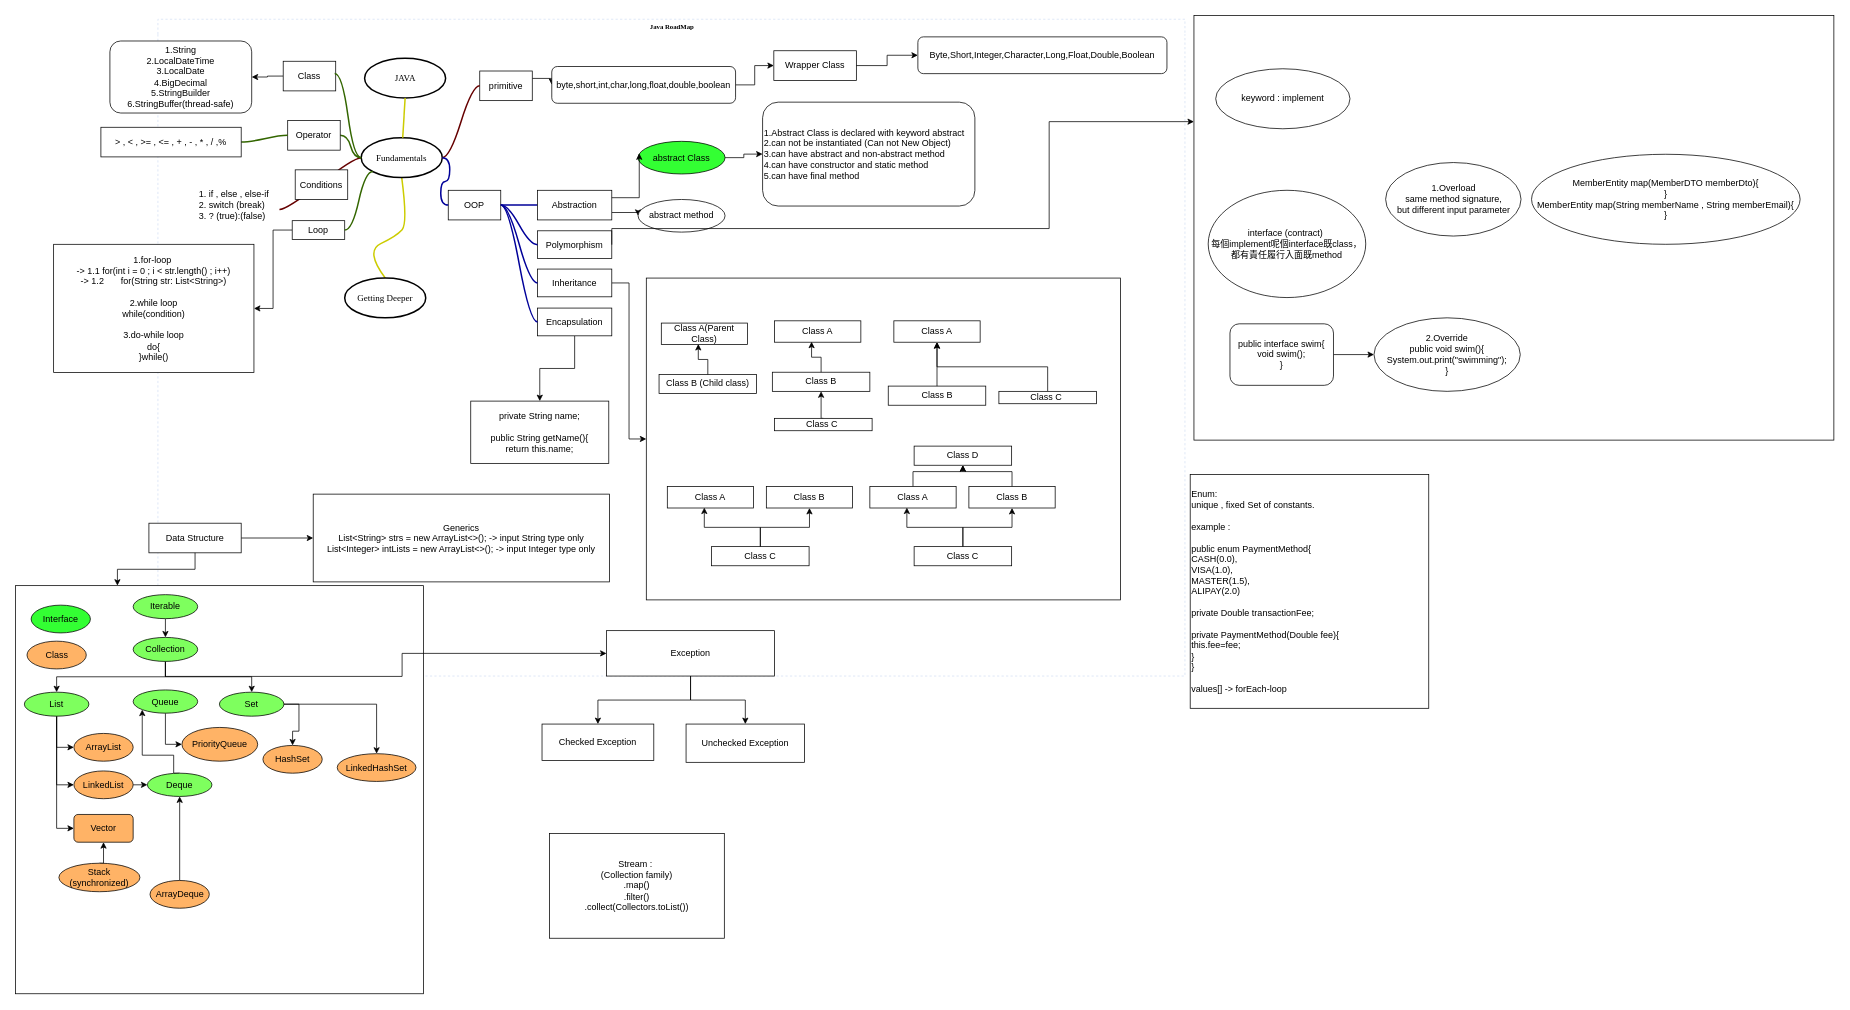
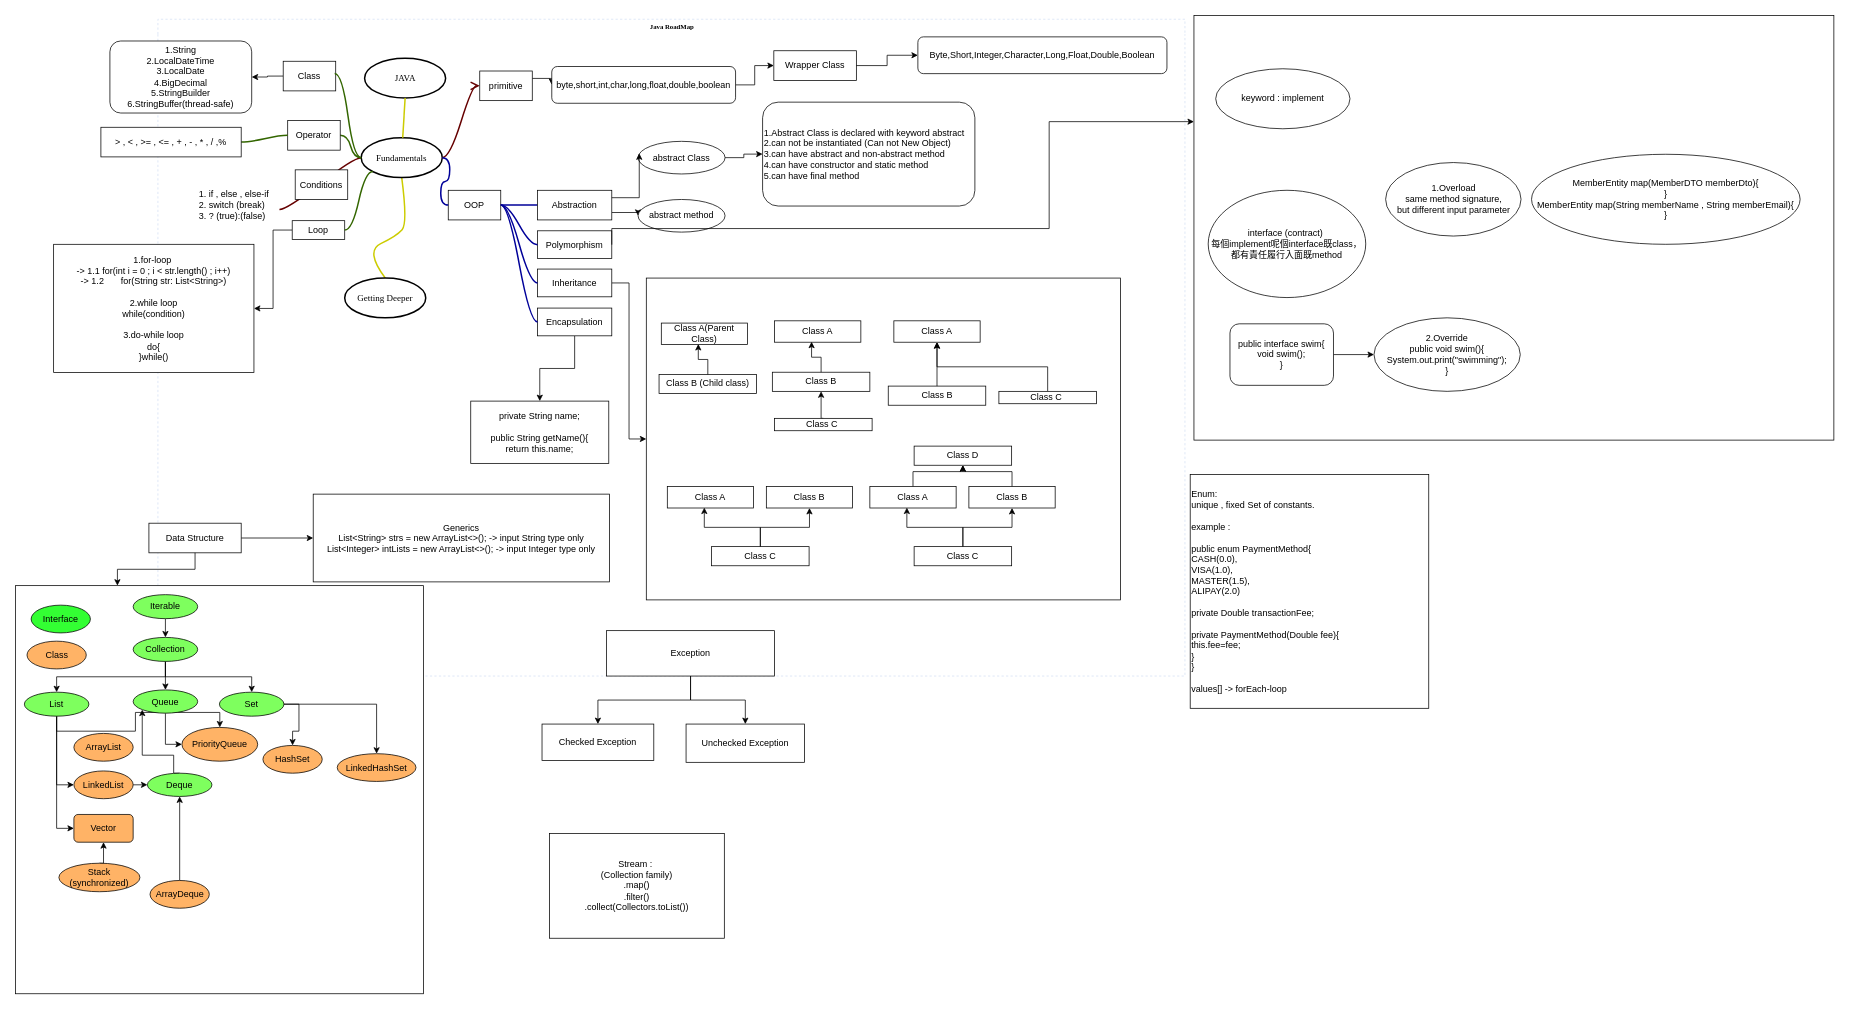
(472, 94) -> (471, 94)
(681, 158) -> (681, 158)
(500, 653) -> (165, 681)
(63, 747) -> (114, 731)
